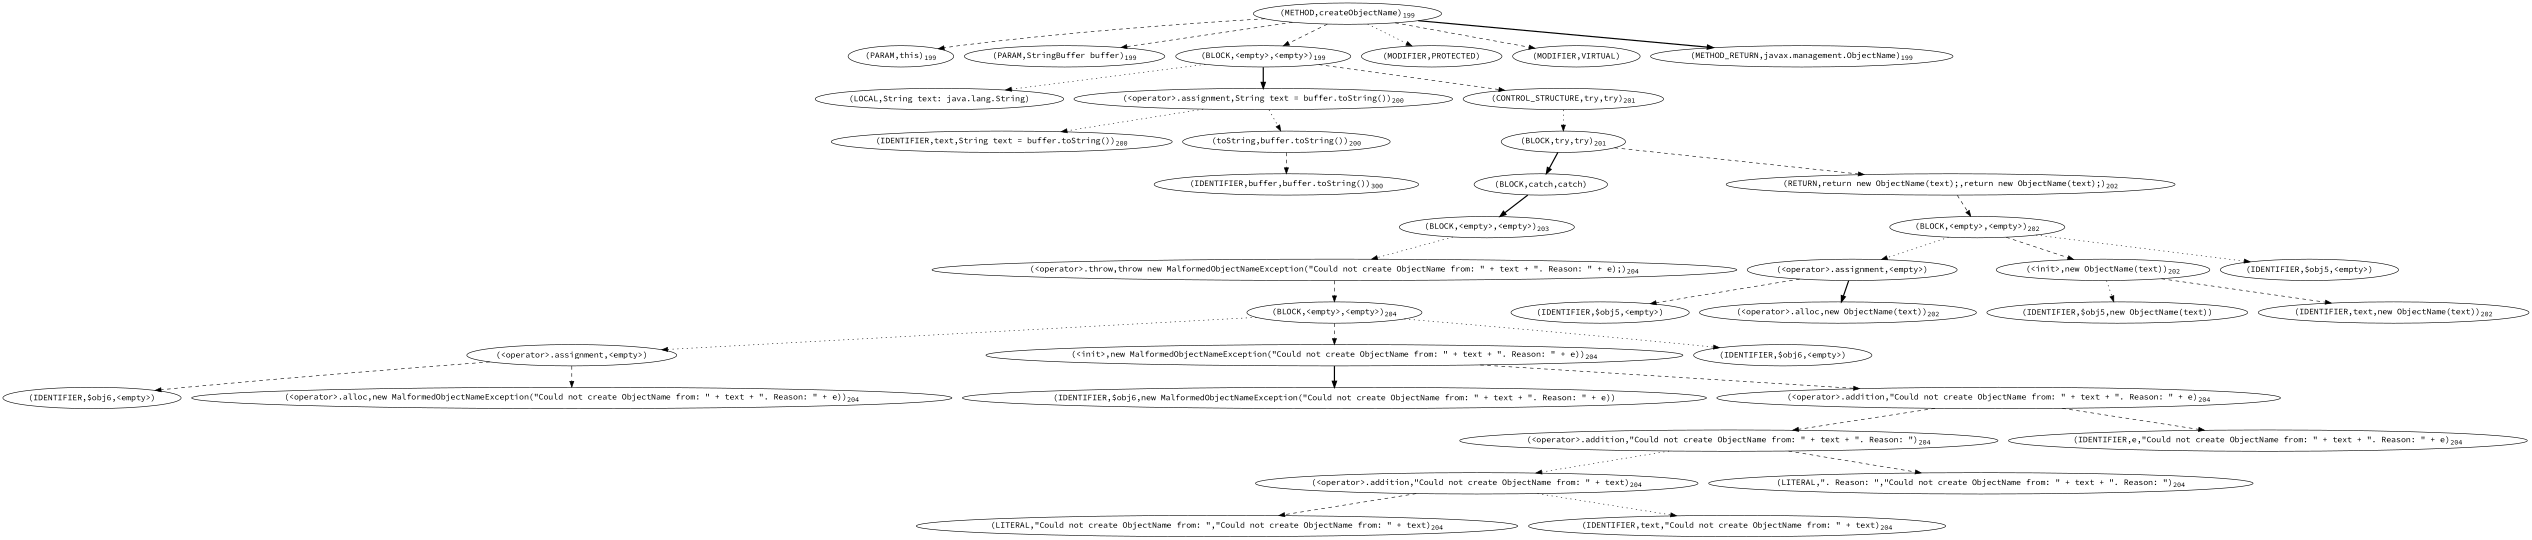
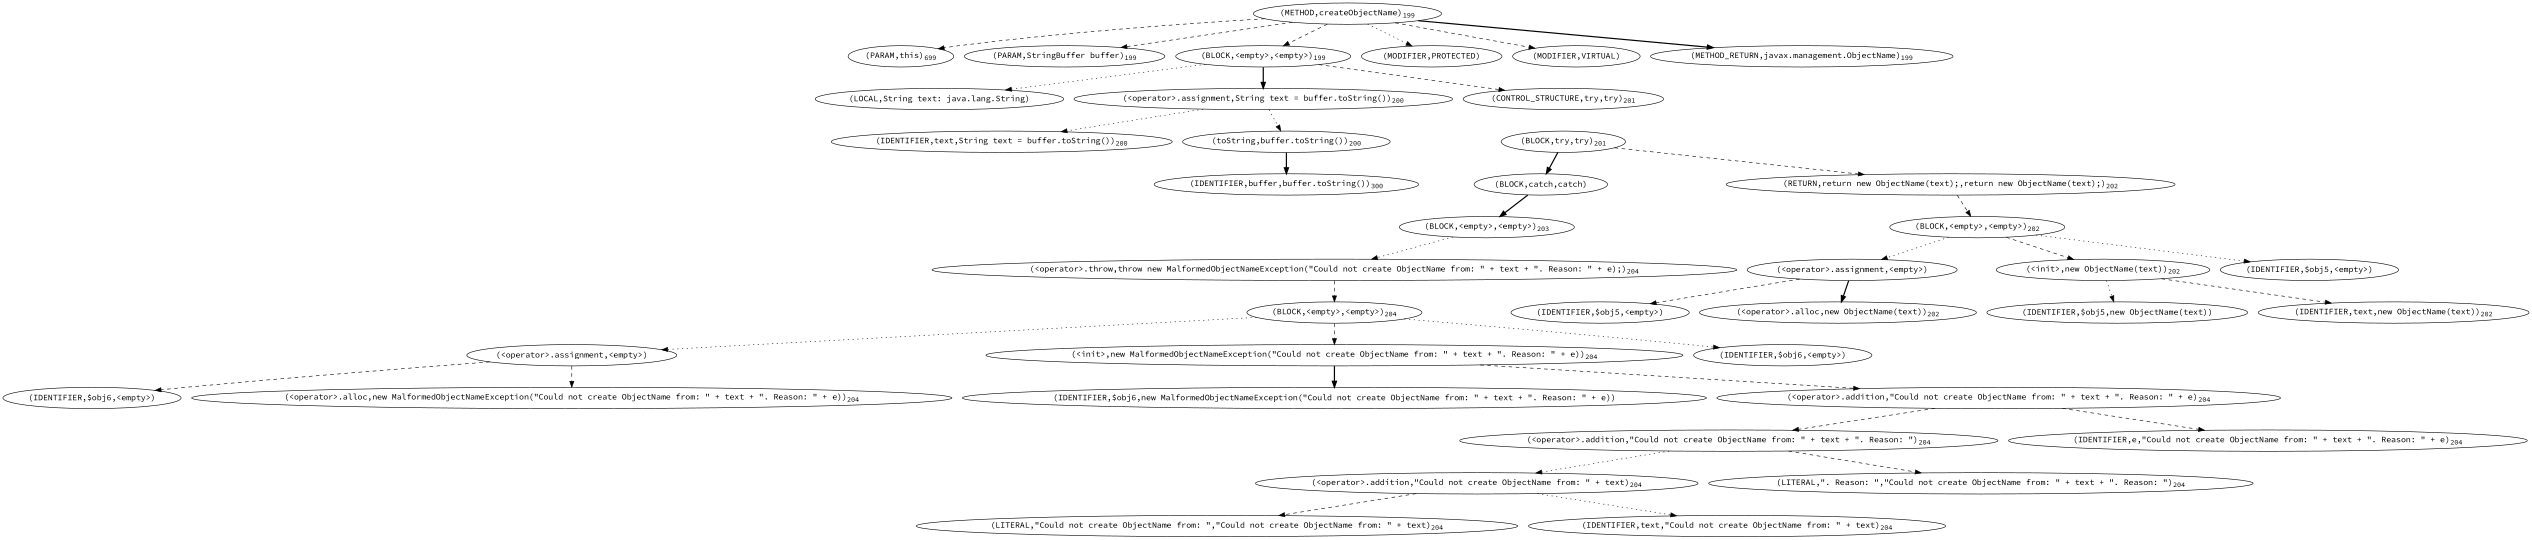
(931, 55) -> (931, 55)
(1563, 117) -> none
(1286, 160) -> (1286, 160)
